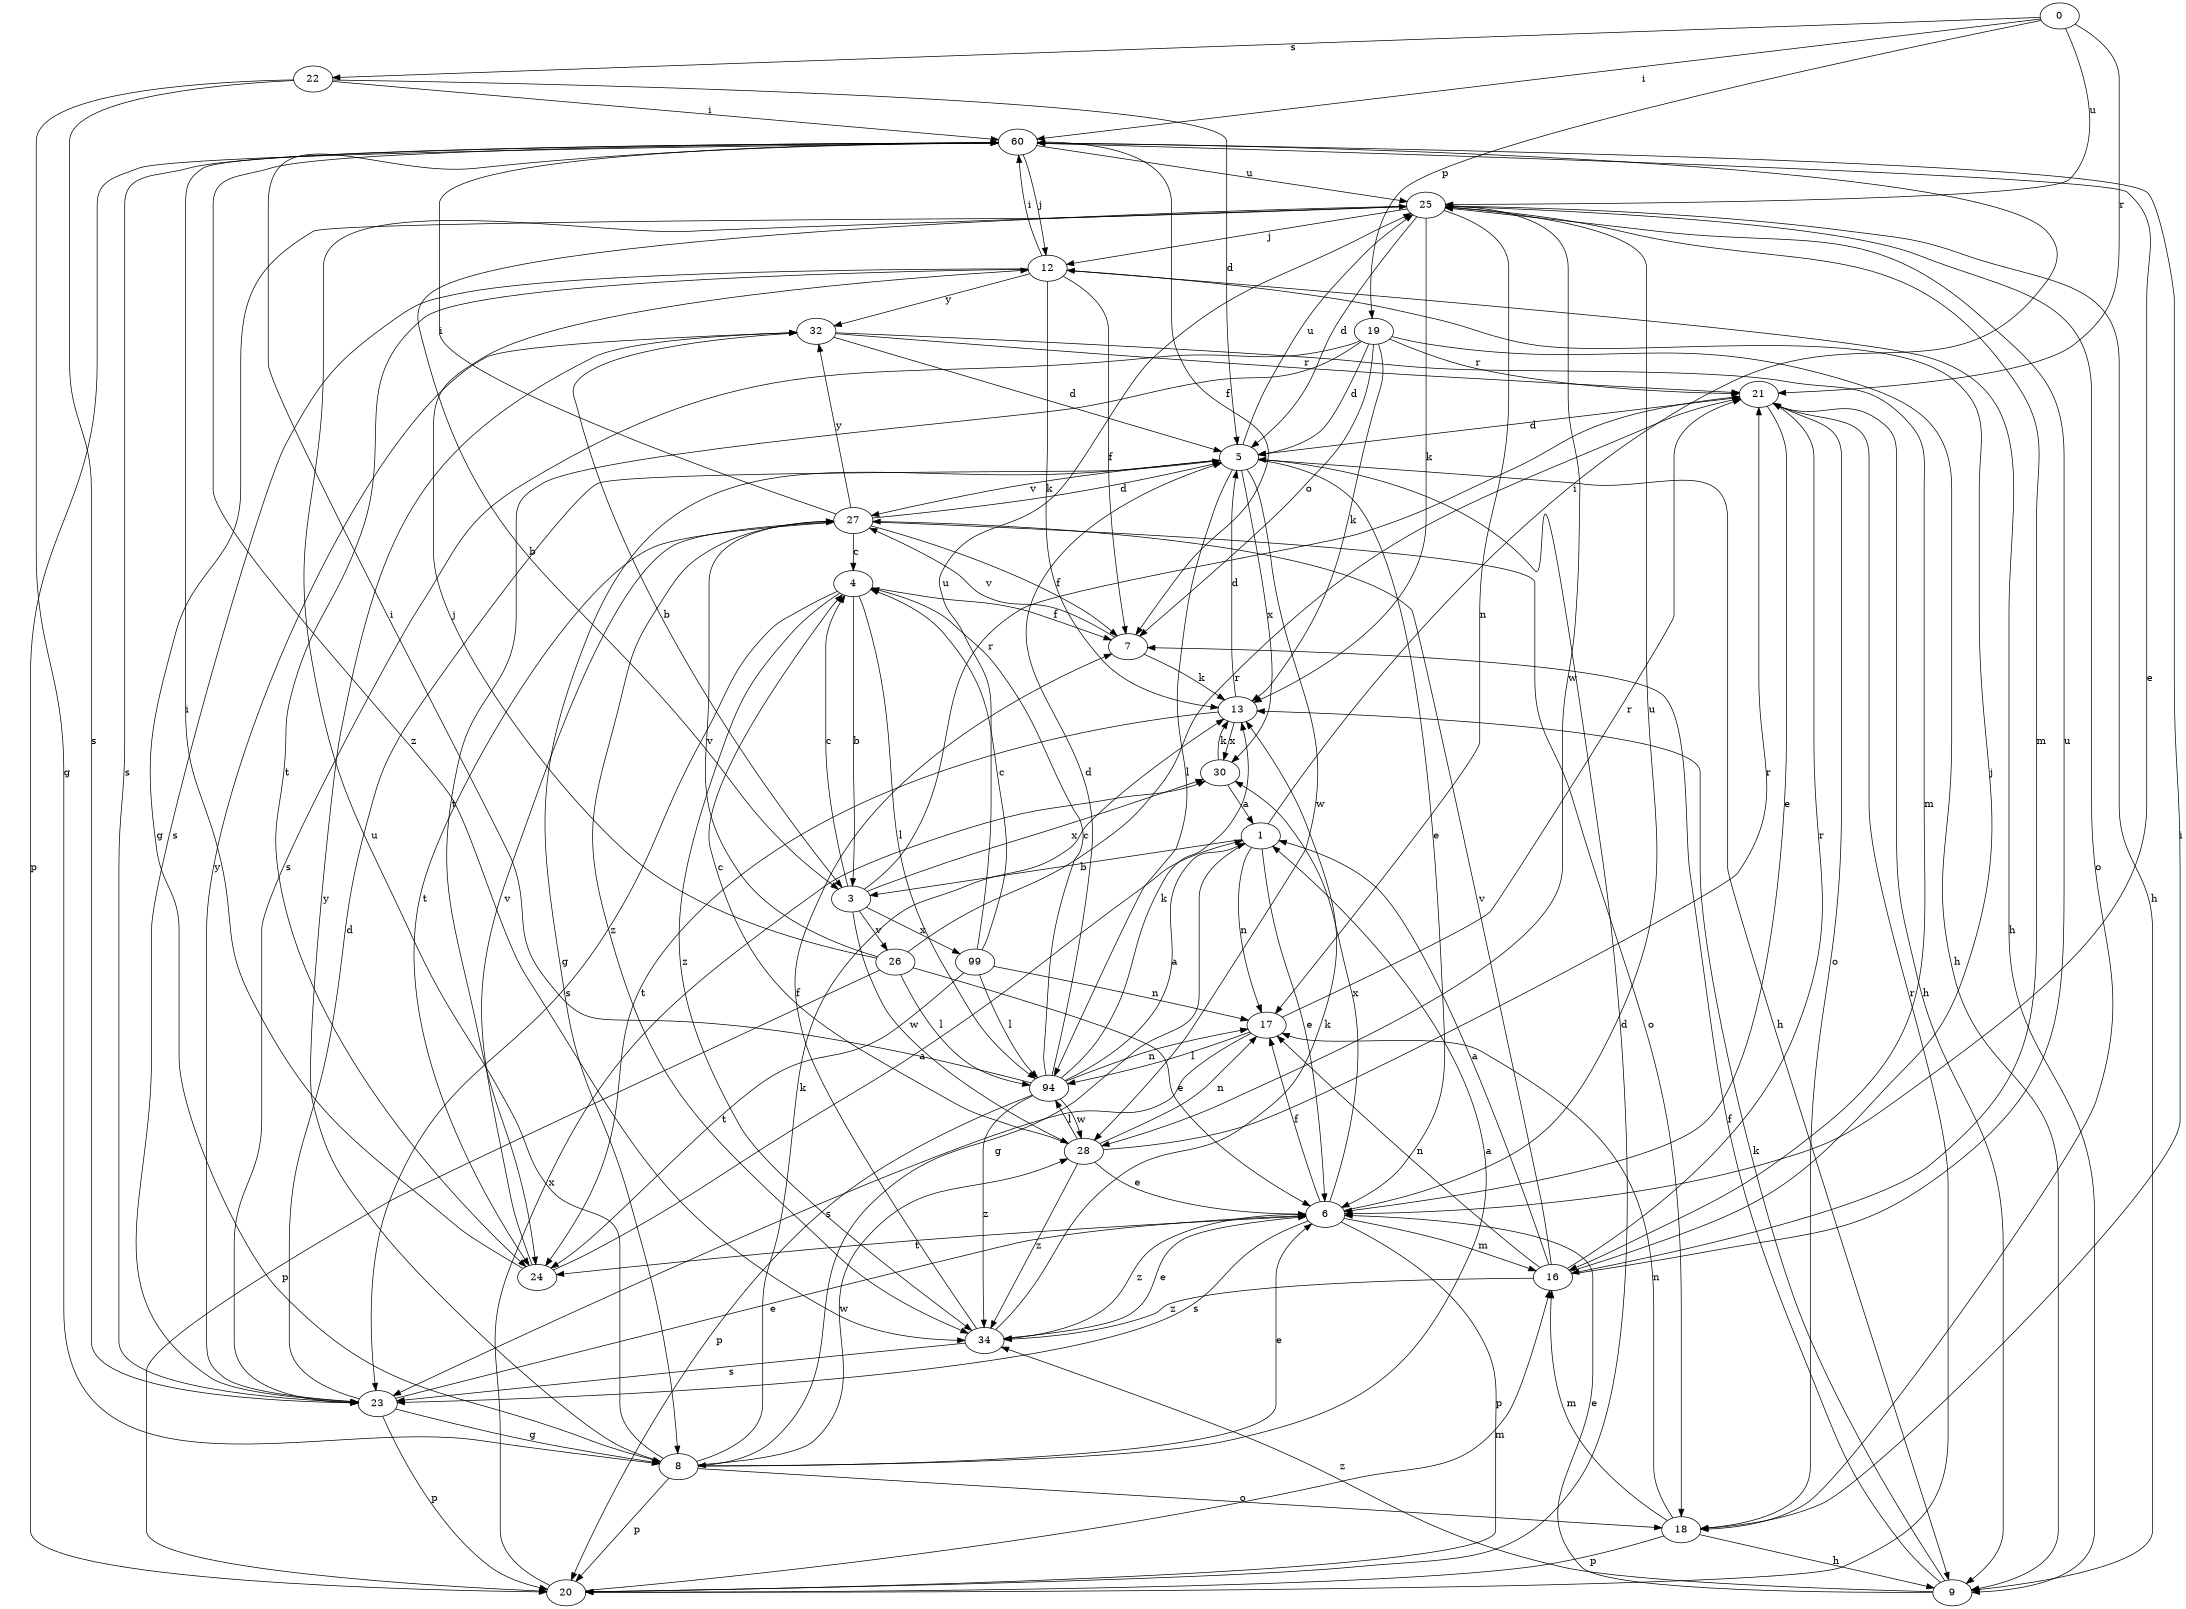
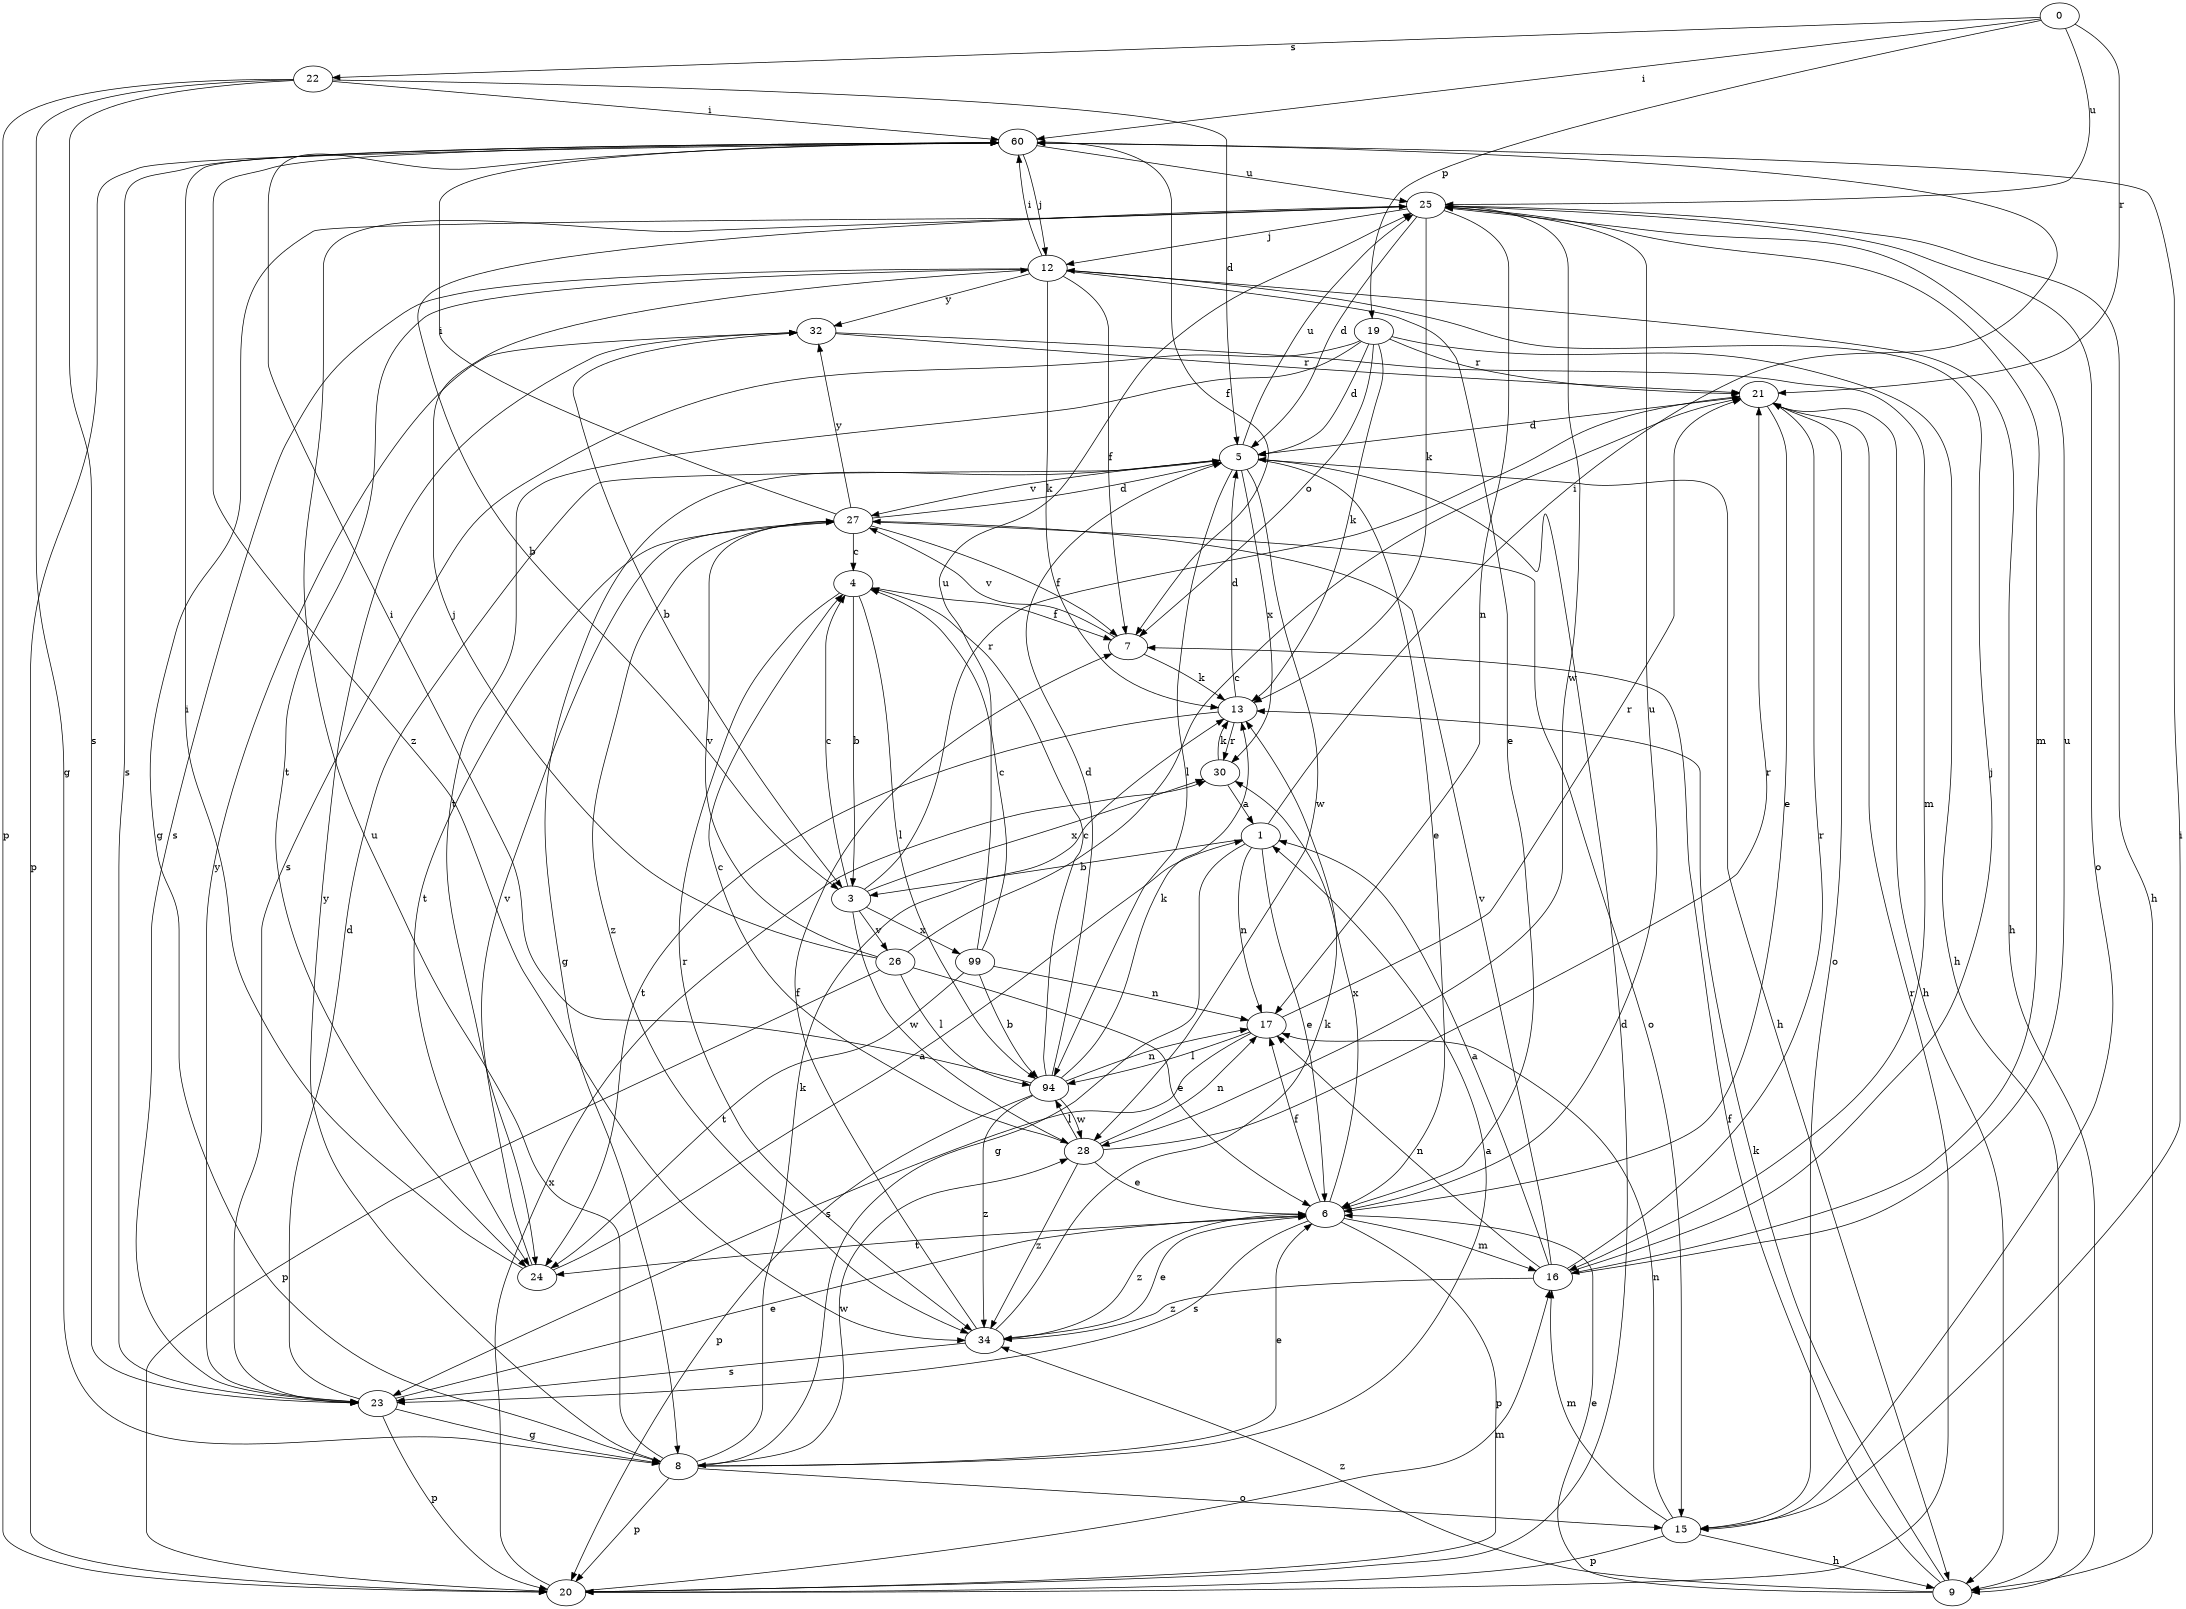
(1024, 393) -> none
(2147, 432) -> (1507, 626)
(1237, 678) -> (1237, 678)
(1233, 741) -> (1233, 741)
none -> (3, 956)
(685, 962) -> (685, 962)
(1171, 967) -> none
(574, 977) -> none
(1010, 1025) -> (1010, 1025)
(1681, 1530) -> (1681, 1530)
